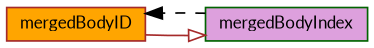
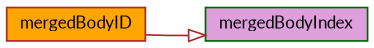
(184, 13) -> none
